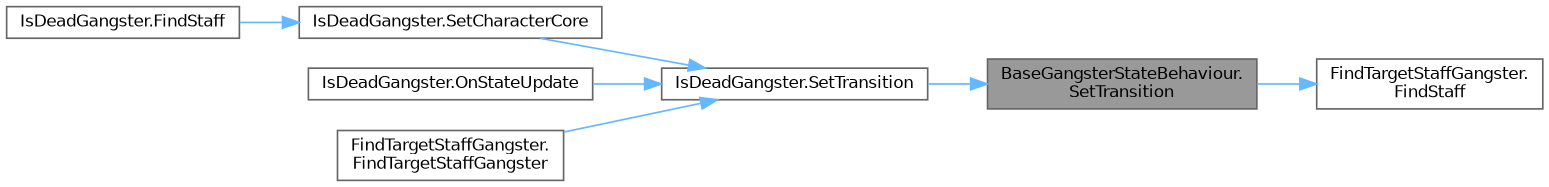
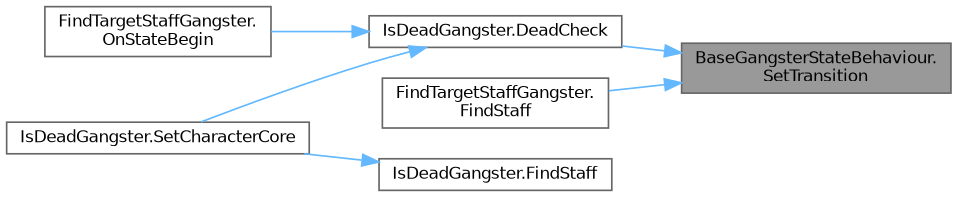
(261, 22) -> (333, 157)
(451, 84) -> none
(795, 84) -> (495, 32)
(1278, 84) -> (637, 88)
(451, 155) -> (158, 32)
